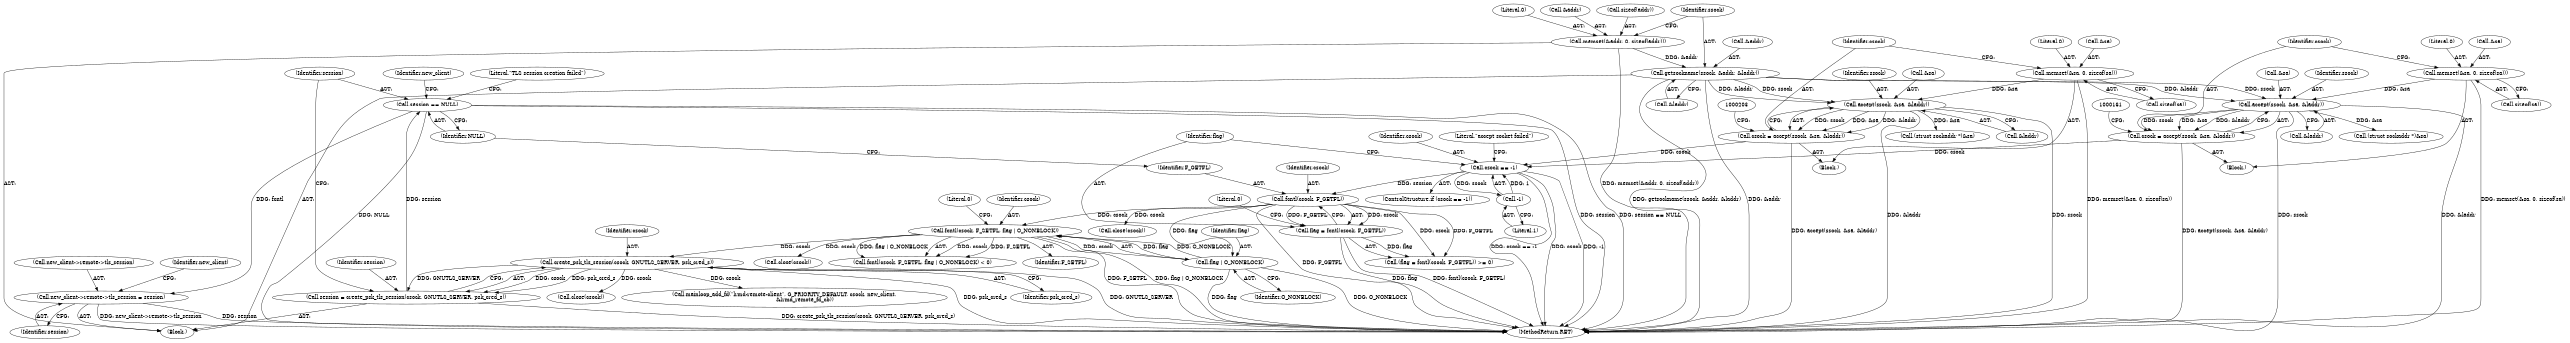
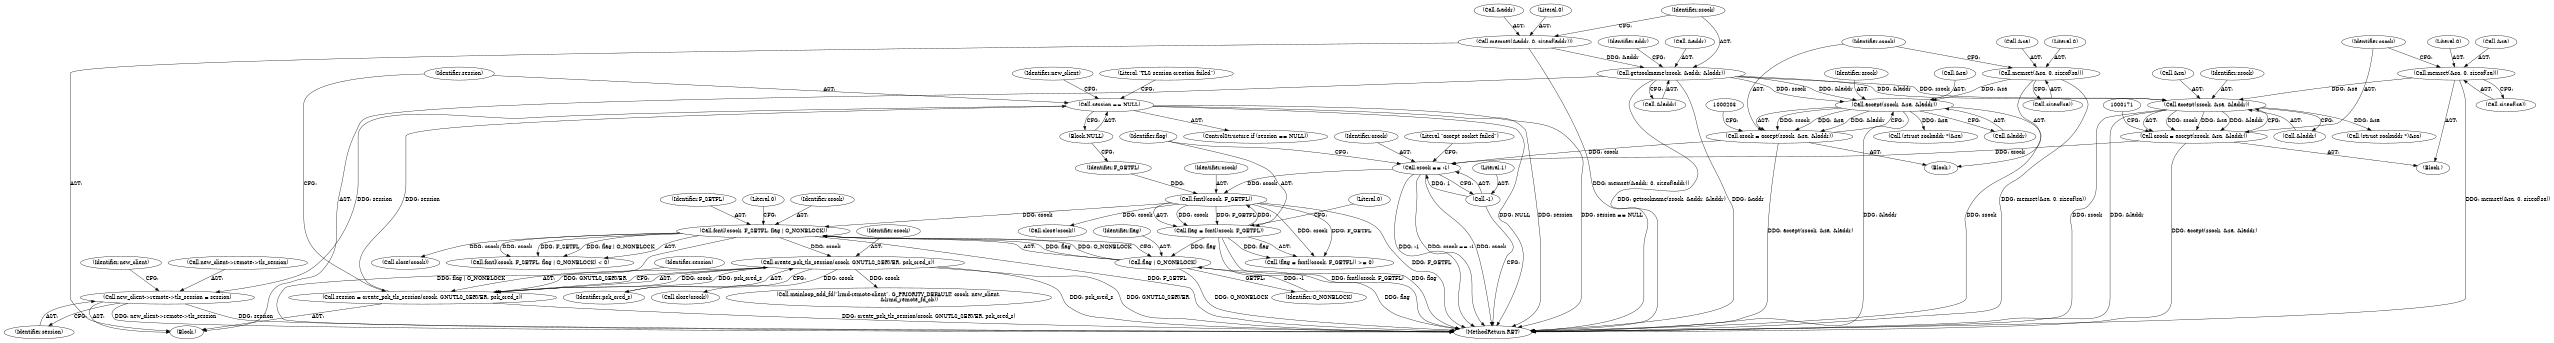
(1631, 11) -> none
none -> (1628, 42)
(2111, 105) -> (2122, 105)
(463, 137) -> (1086, 137)
none -> (1256, 137)
(1260, 184) -> (1179, 184)
(1415, 184) -> (1262, 184)
(1471, 184) -> (1468, 184)
(270, 200) -> (375, 200)
(1428, 200) -> none
(1519, 214) -> (1506, 259)
(1339, 216) -> (1265, 216)
(1180, 221) -> (1189, 245)
(1034, 244) -> (729, 215)
(1098, 247) -> (1147, 247)
(1251, 279) -> (1294, 279)
(1275, 279) -> (1256, 279)
